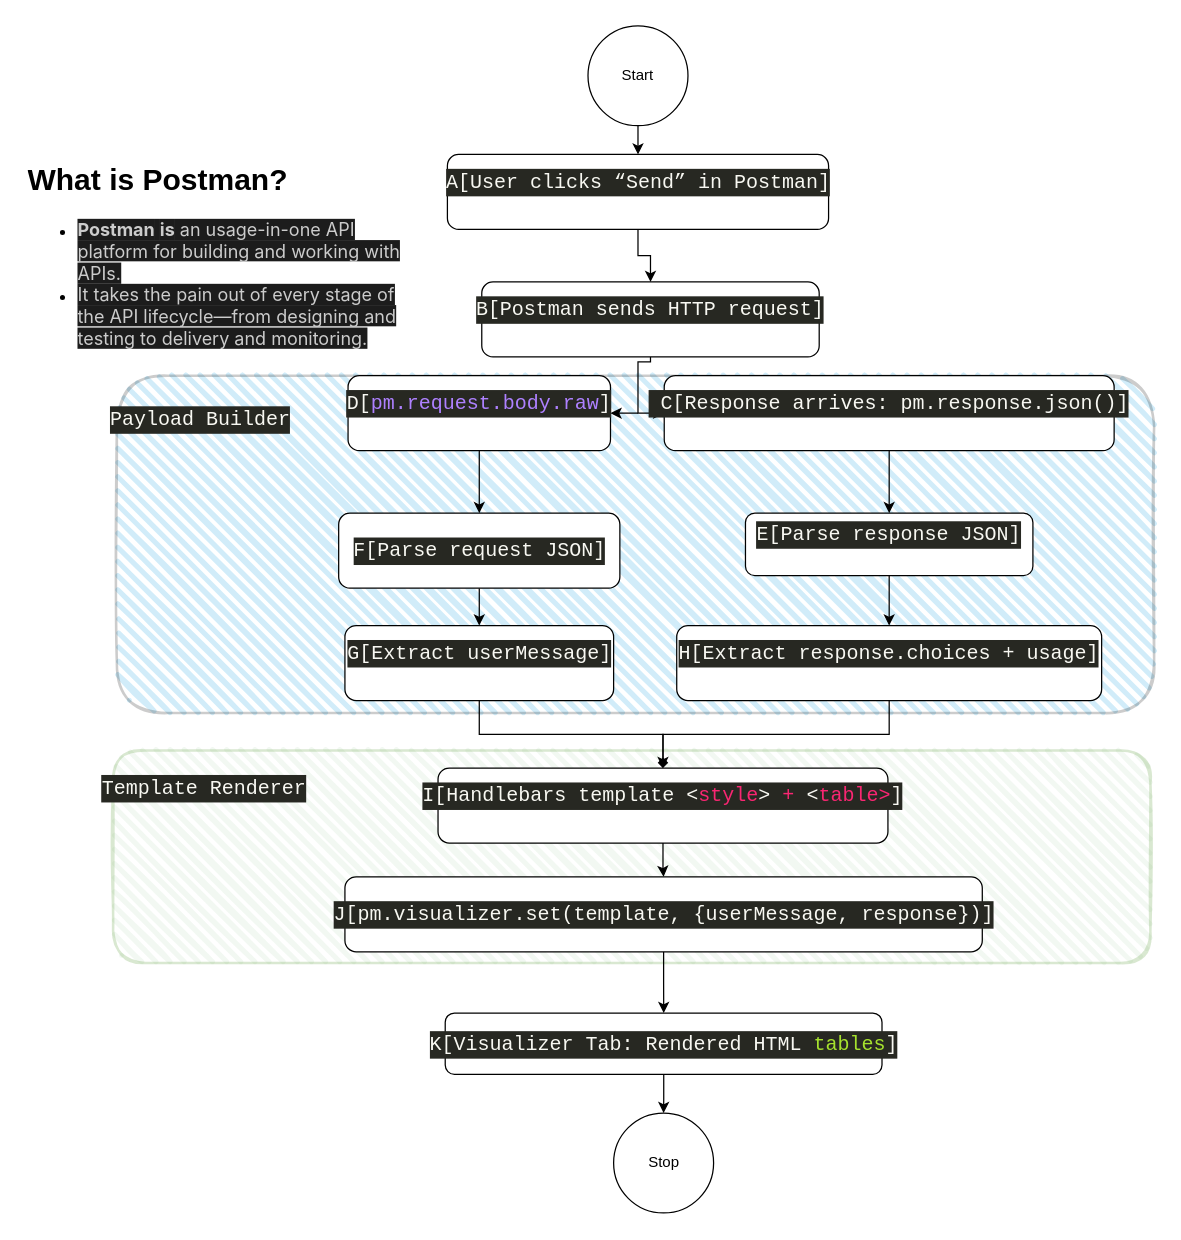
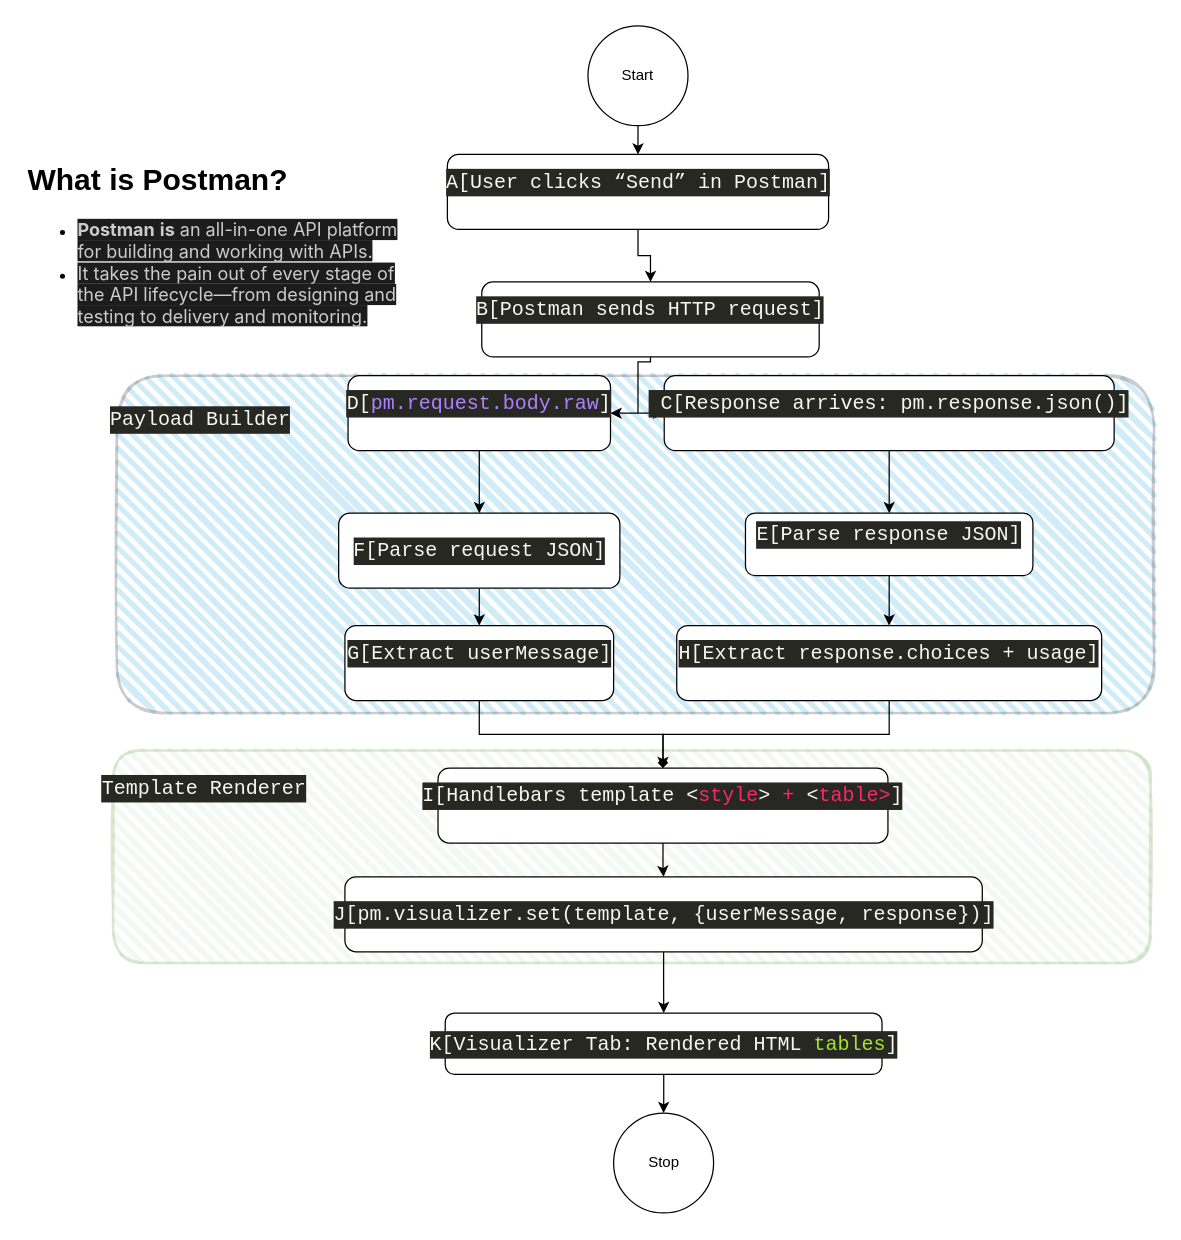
(227, 217) -> (227, 217)
